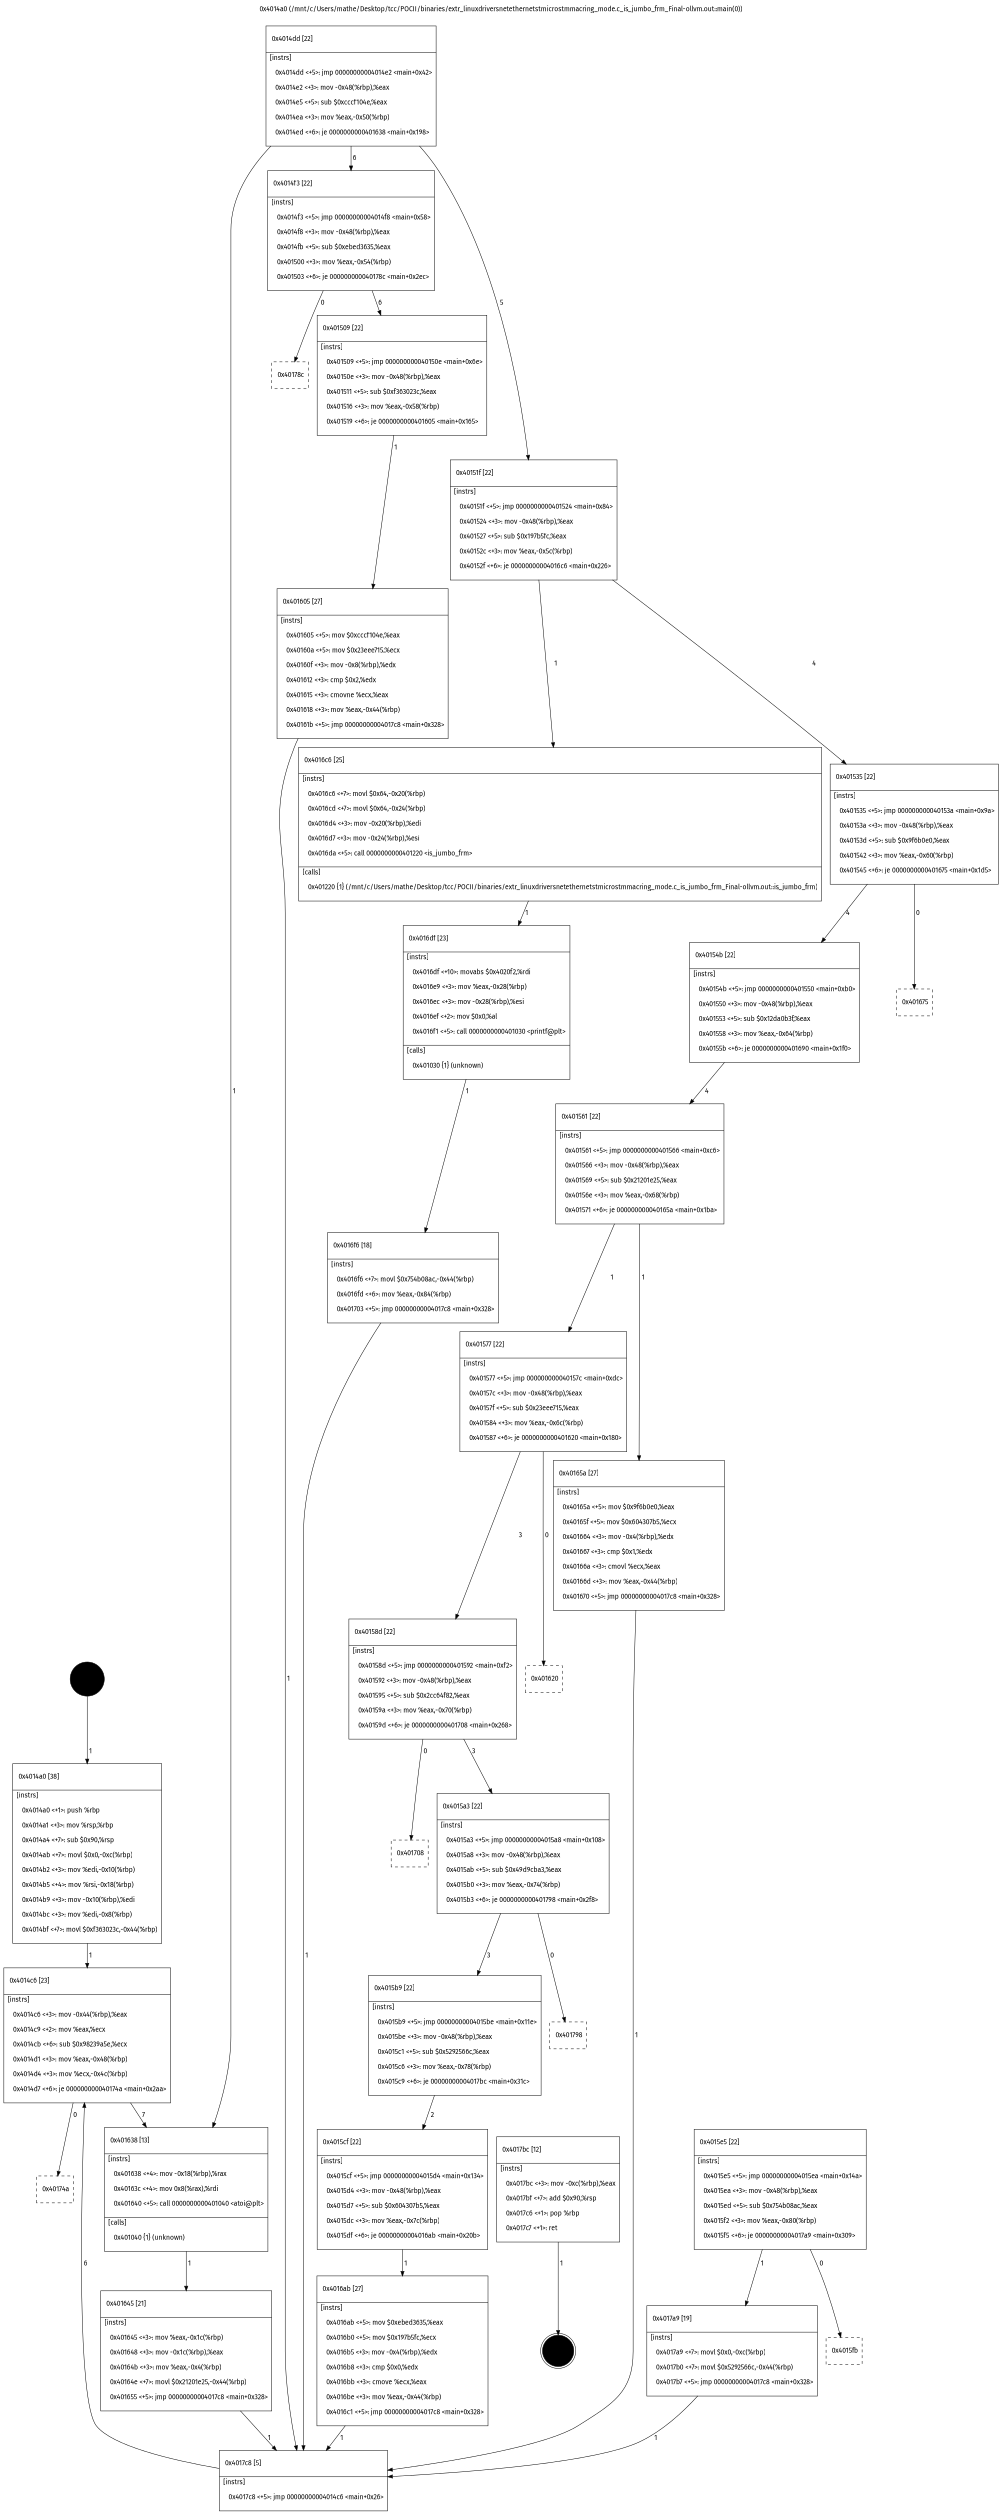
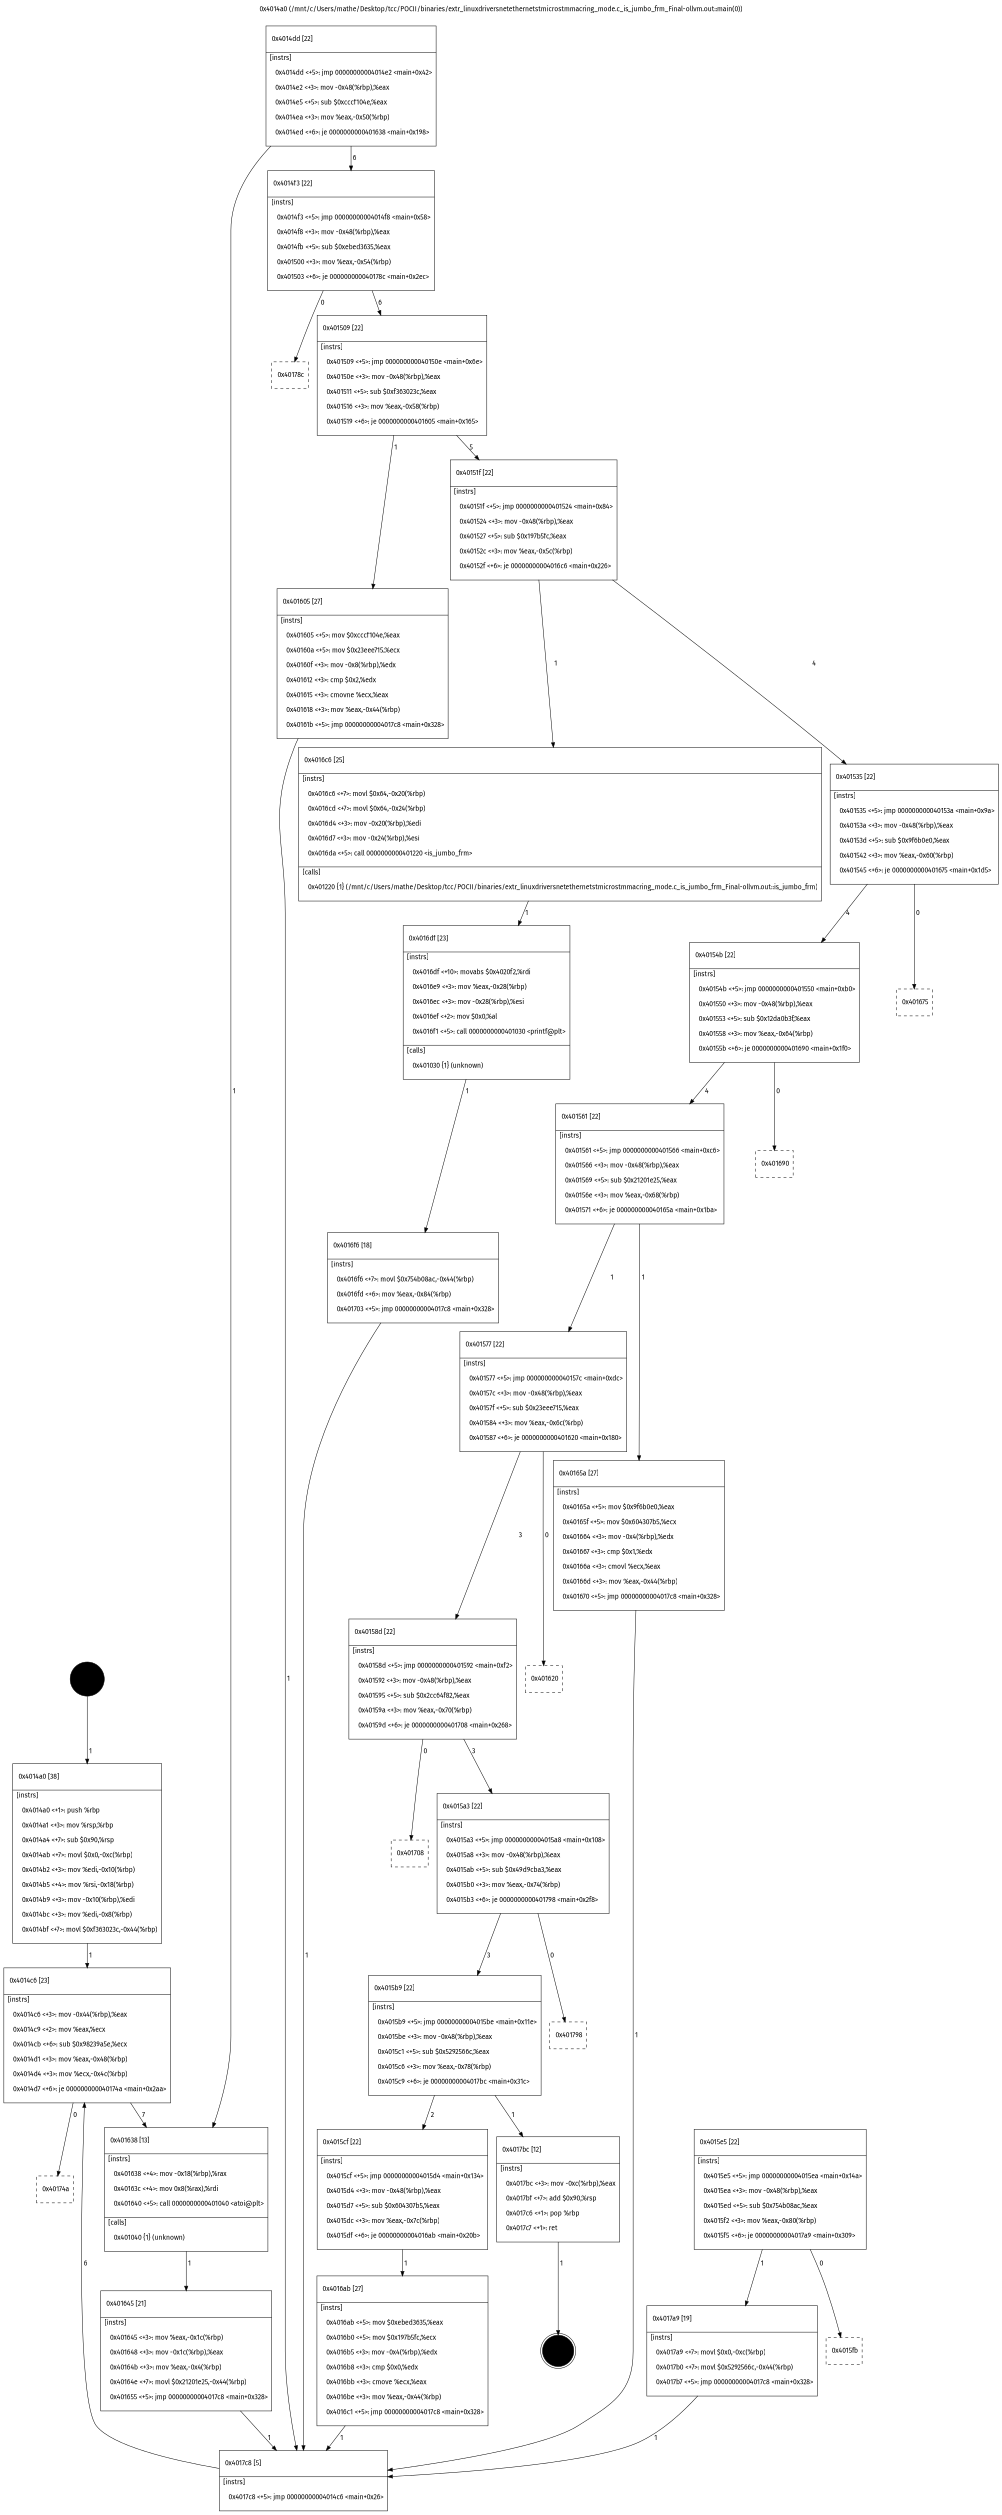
(494, 293) -> (466, 446)
none -> (774, 1164)
none -> (508, 2114)
